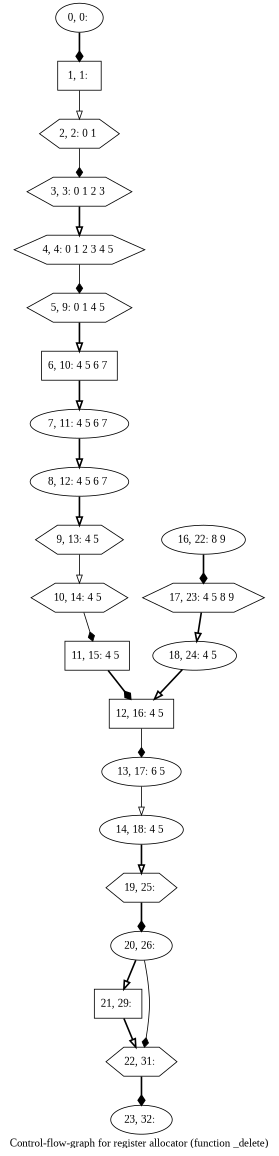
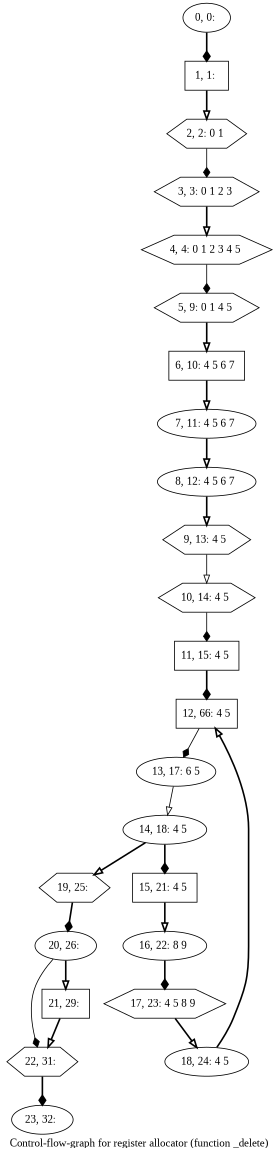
(79, 101) -> (207, 101)
(141, 714) -> (207, 714)
none -> (165, 888)
